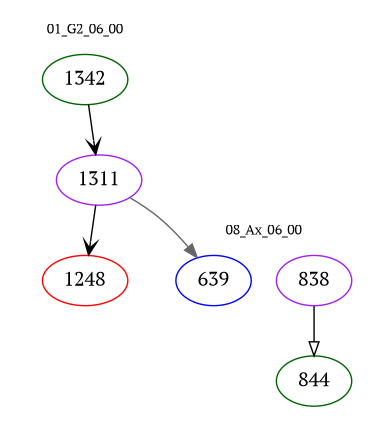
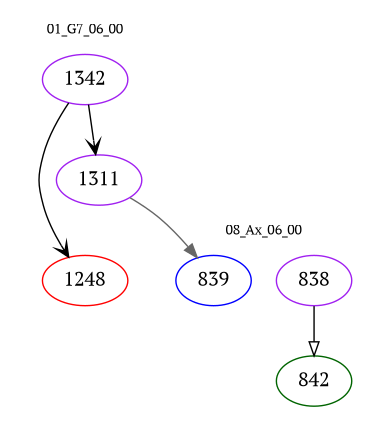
(85, 30) -> (85, 30)
(85, 80) -> (85, 80)
(93, 223) -> (39, 173)
(214, 281) -> (214, 281)
(314, 381) -> (314, 381)
